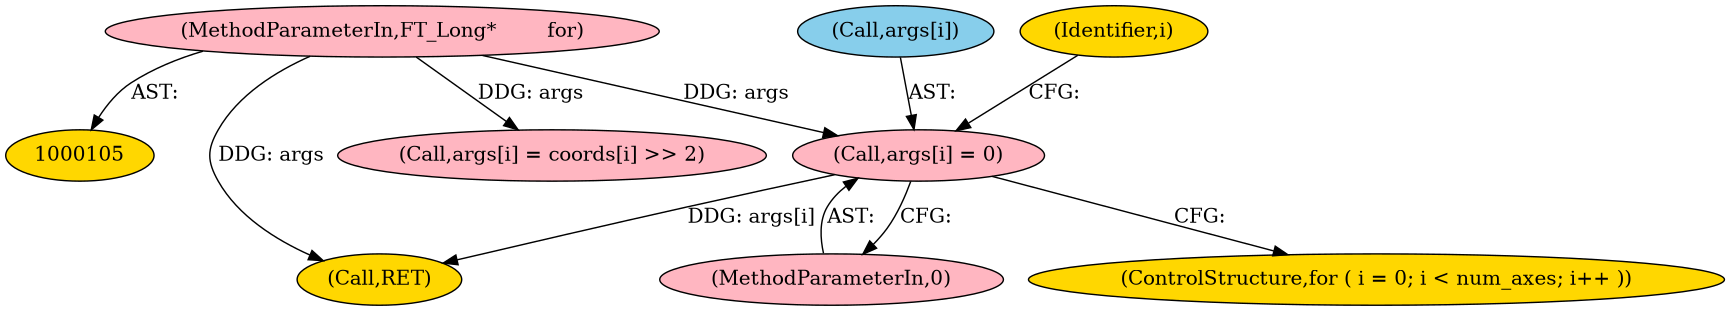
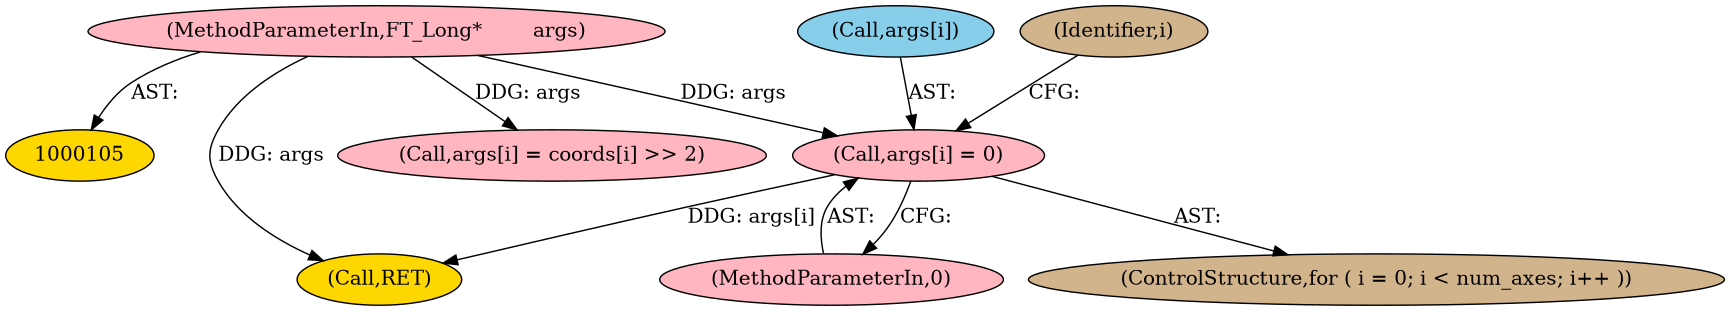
(382, 31) -> (377, 31)
(1114, 31) -> (1114, 31)
(1203, 218) -> (1201, 218)
(1376, 280) -> (1376, 280)
